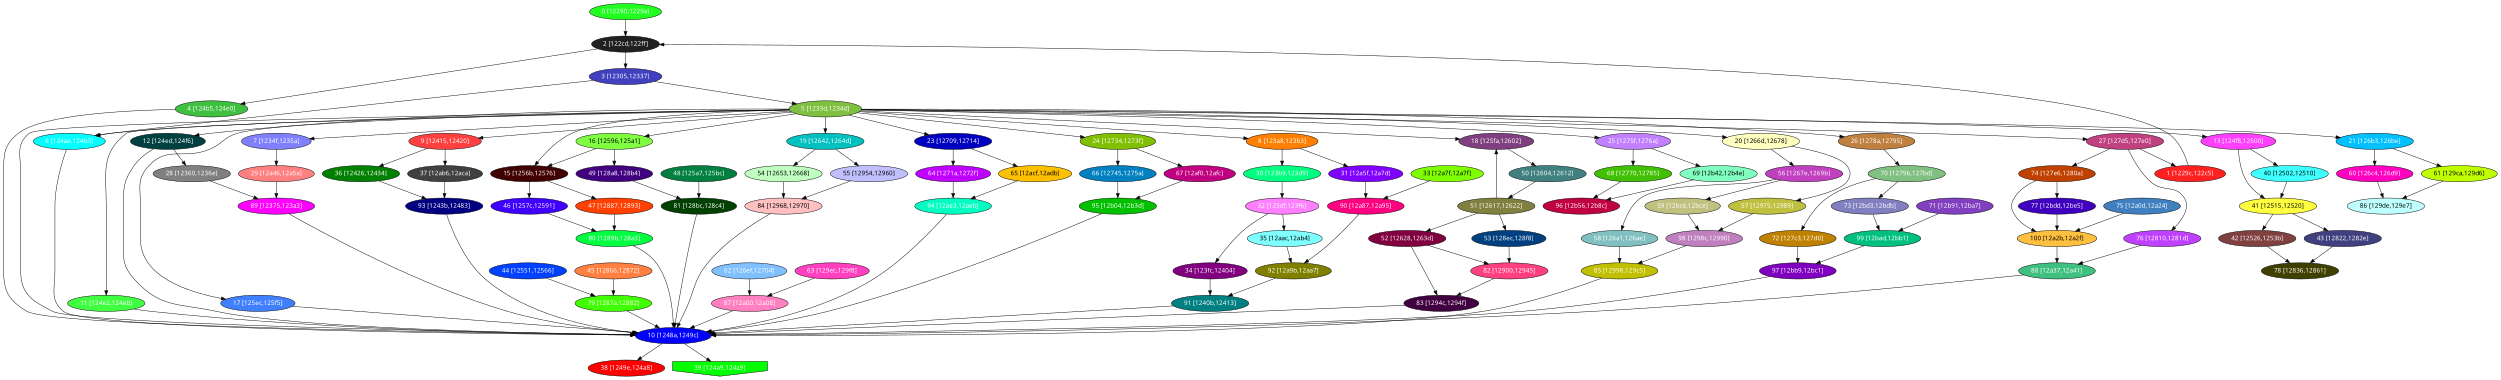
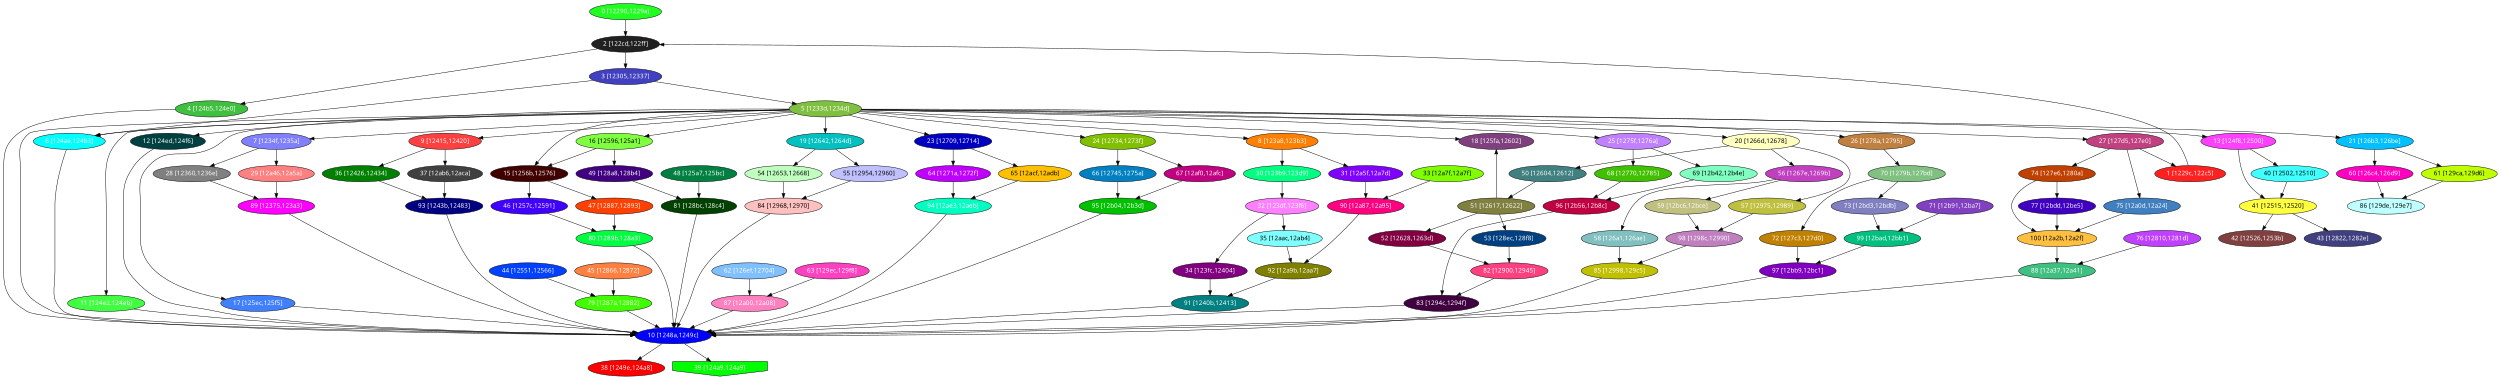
(1520, 156) -> (1654, 156)
(179, 157) -> (236, 157)
(2165, 188) -> (2133, 171)
(1423, 269) -> (1478, 227)
(2300, 271) -> none
